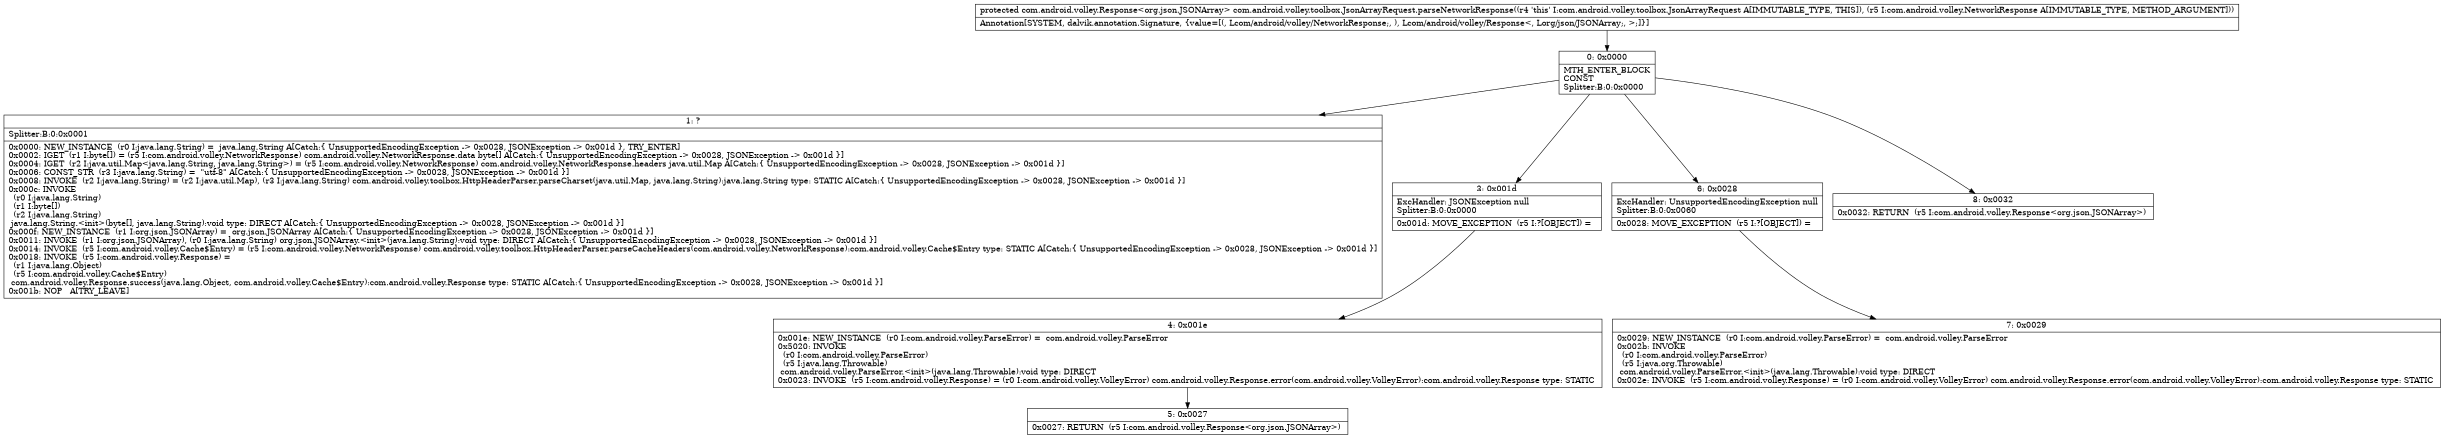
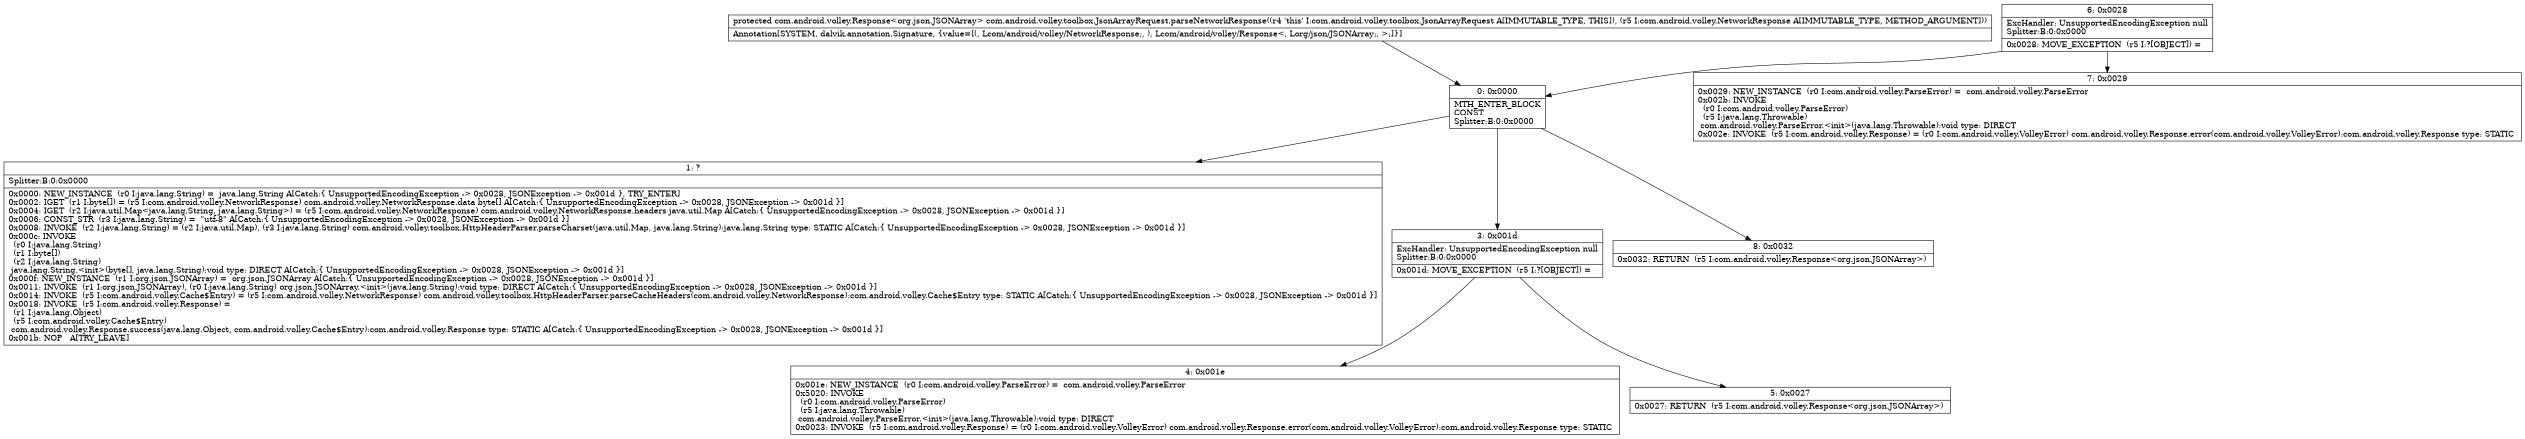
(49, 134) -> (49, 181)
(1659, 136) -> (1776, 65)
(1463, 202) -> (1497, 249)
(1657, 211) -> (2047, 32)
(1670, 364) -> (1753, 117)
(1188, 395) -> (1612, 347)
